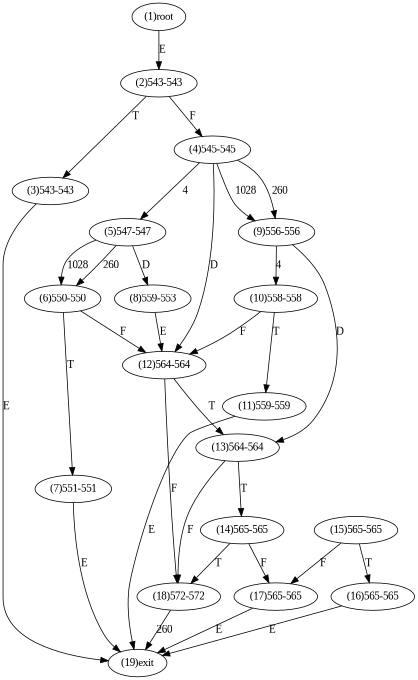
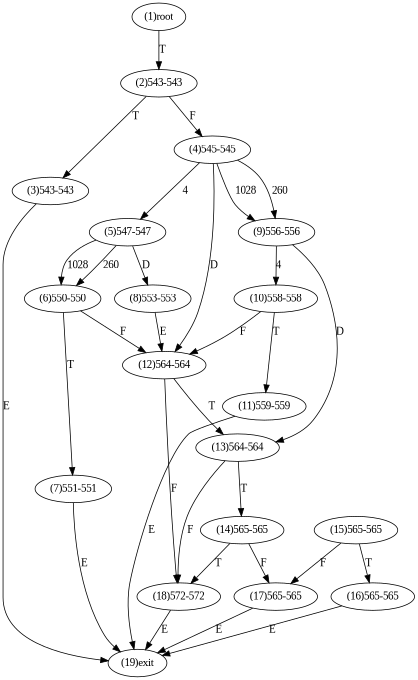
(162, 50) -> (162, 50)
(153, 299) -> (153, 299)
(165, 630) -> (165, 630)
